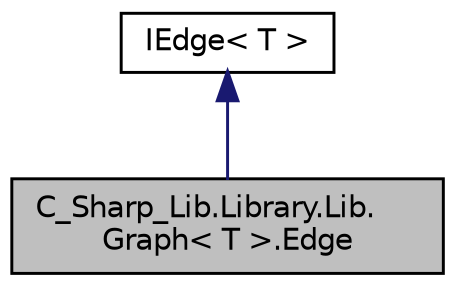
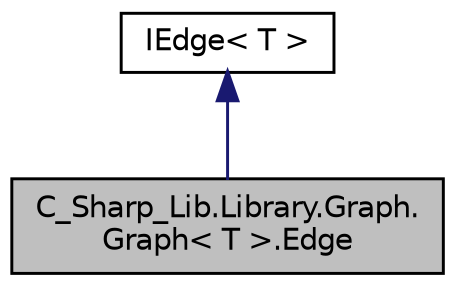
(228, 226) -> (228, 226)
